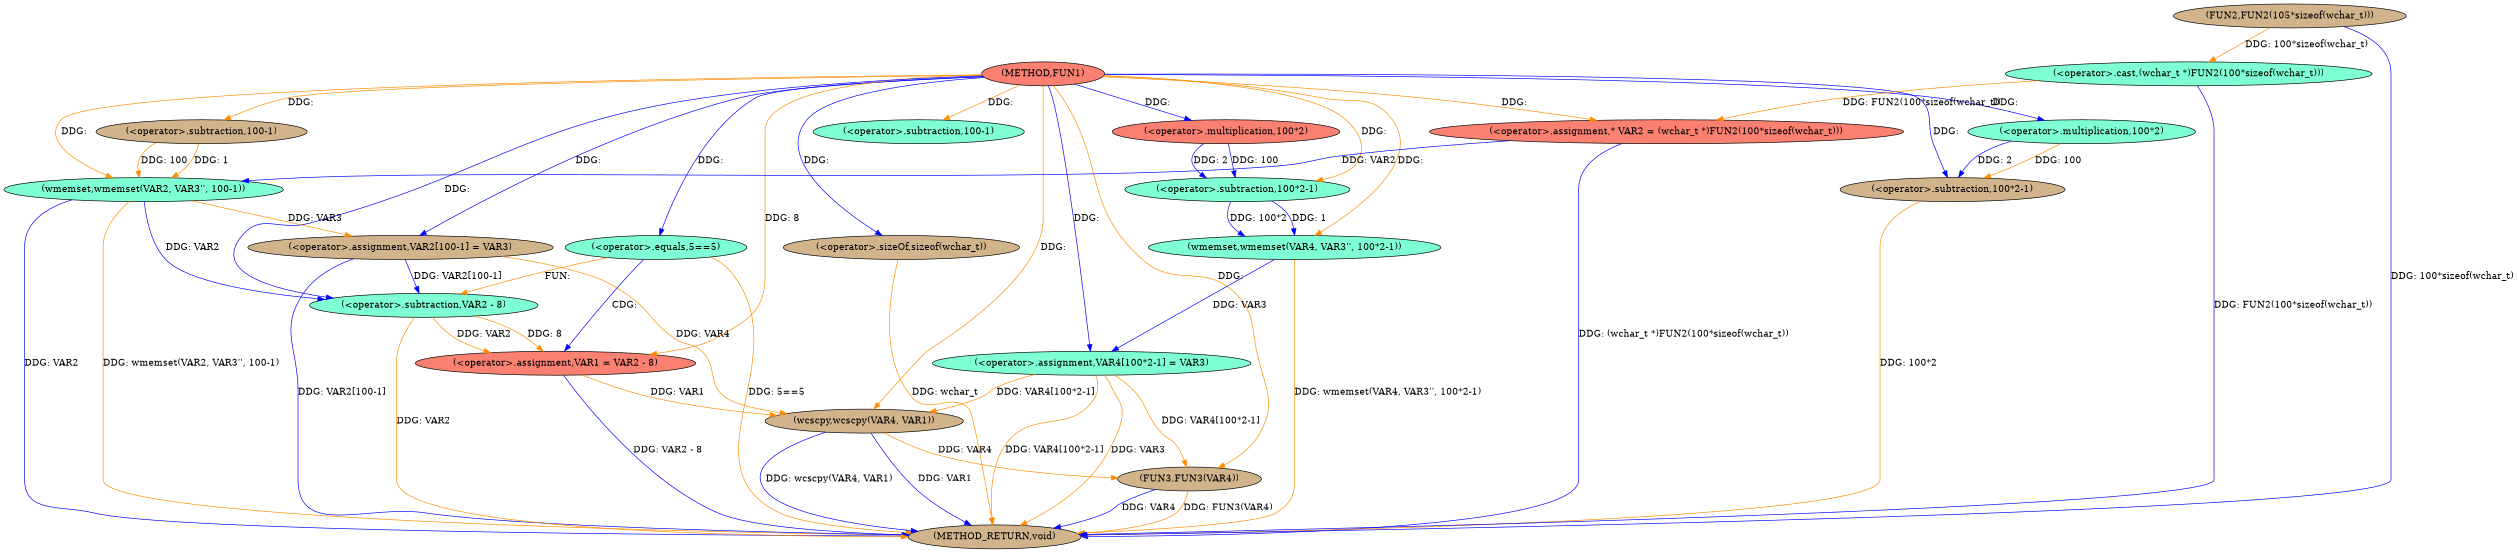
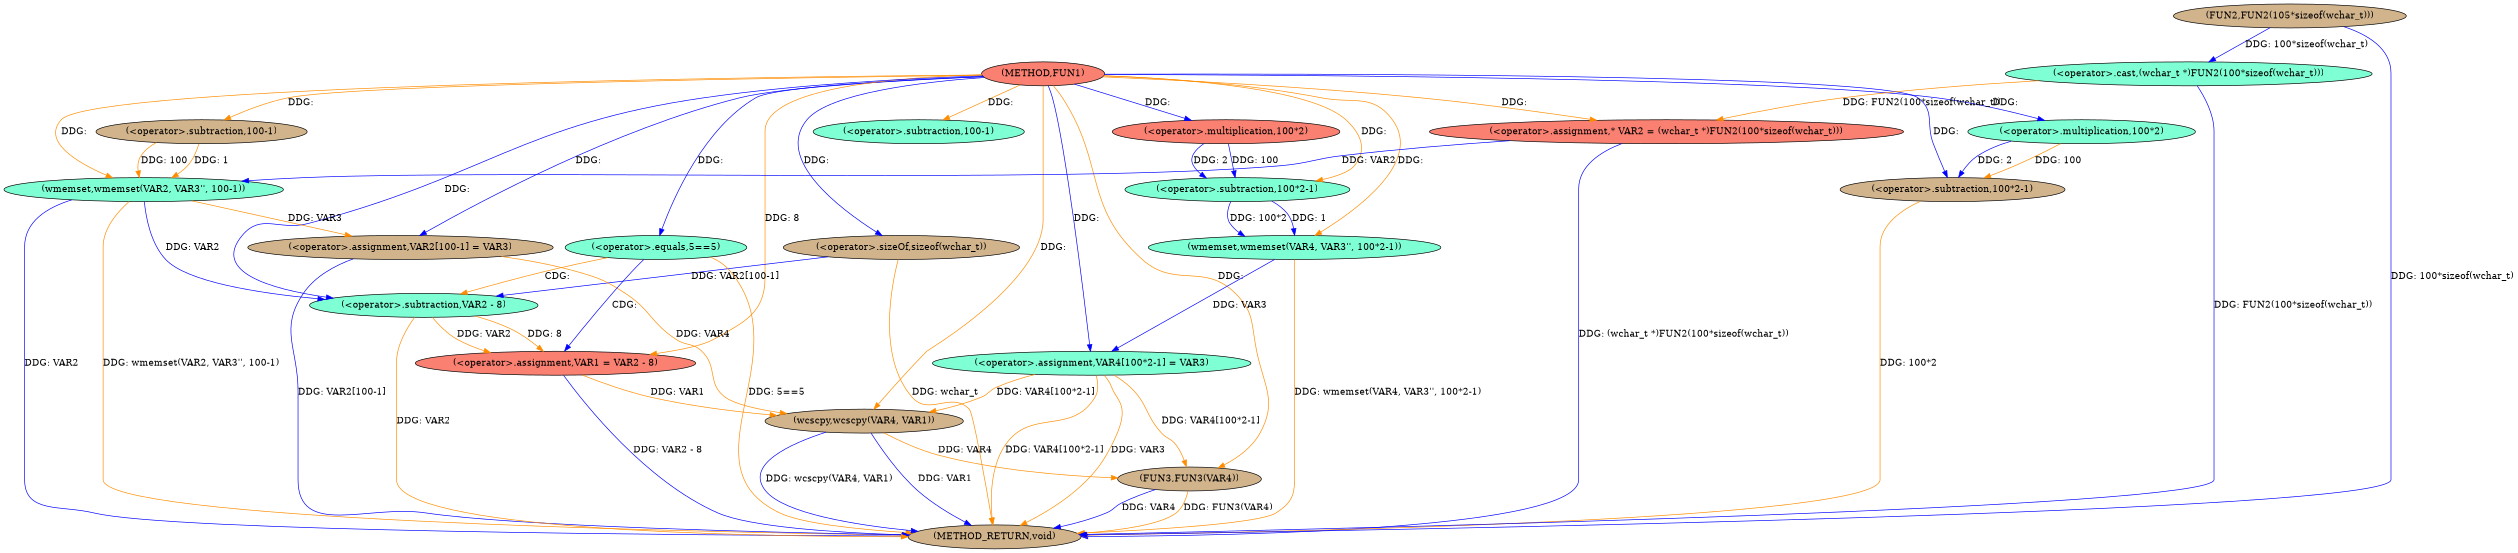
(2242, 43) -> (2242, 43)
(411, 273) -> (666, 276)
(559, 276) -> (559, 276)
